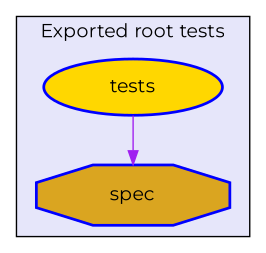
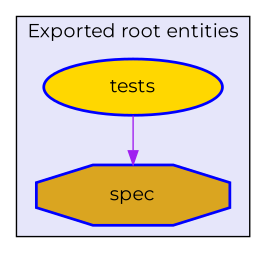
(133, 32) -> (133, 32)
